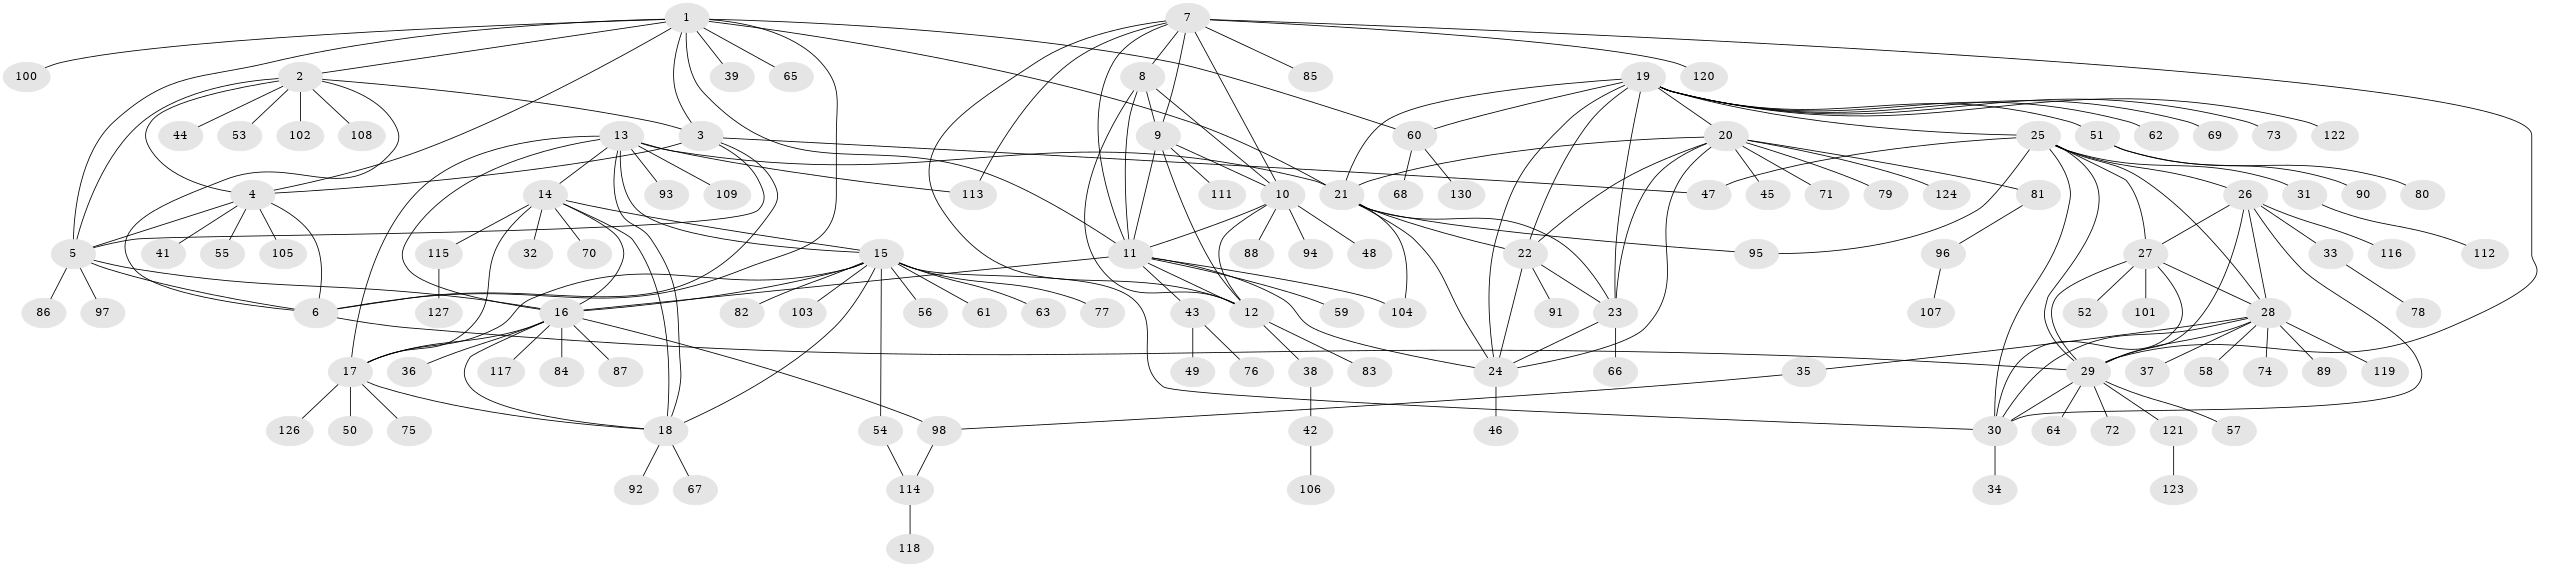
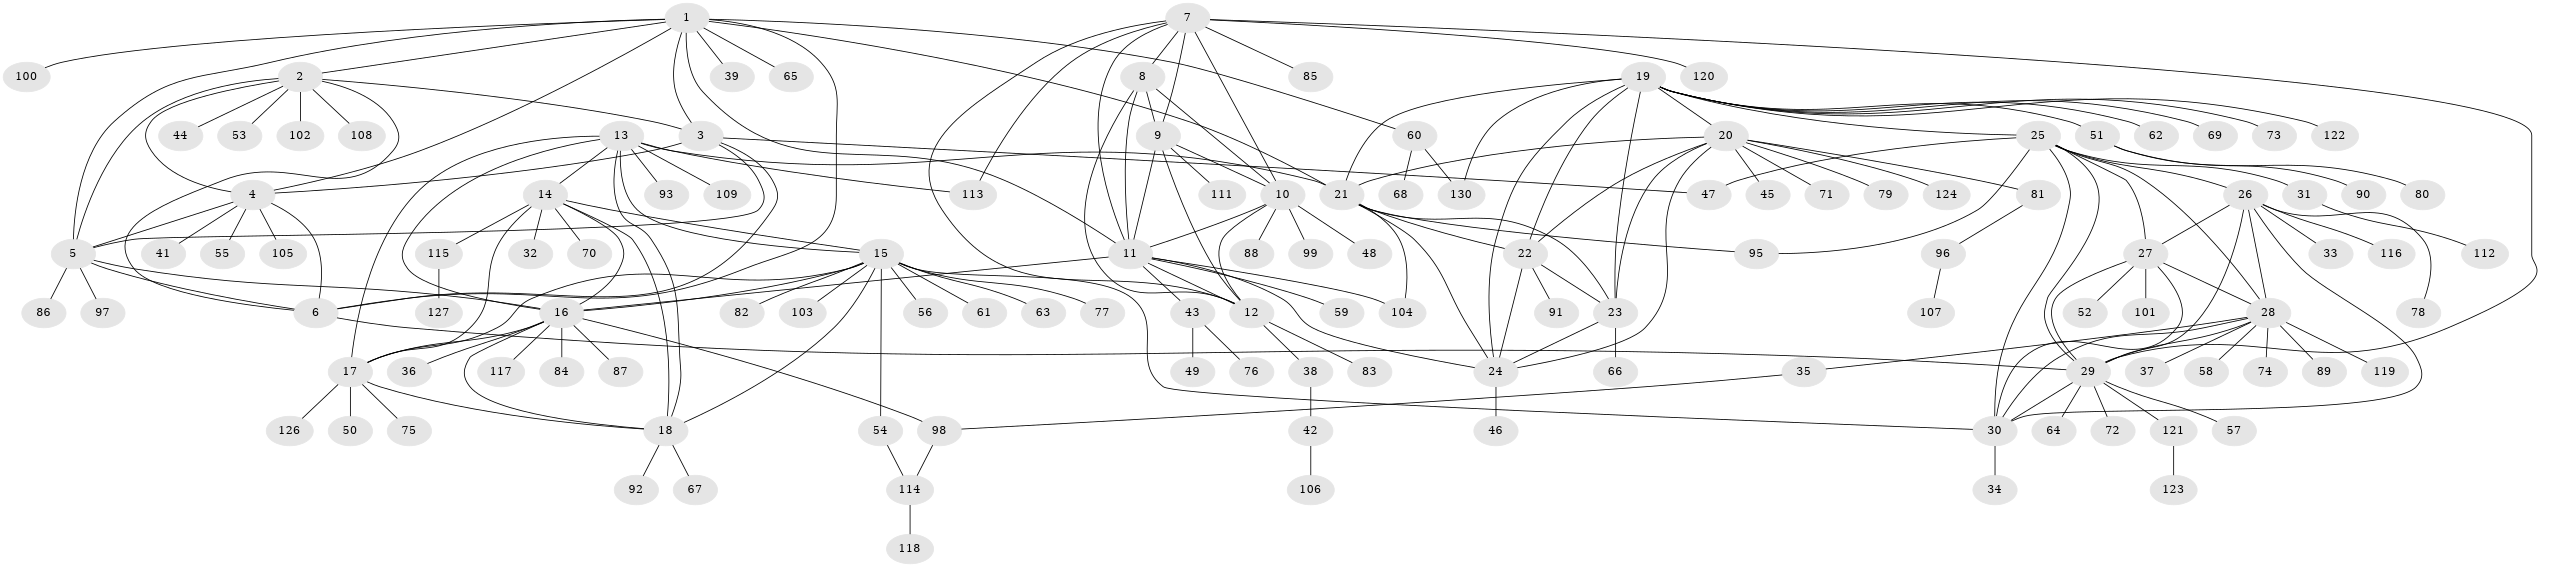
(1528, 104) -> (1524, 104)
(1311, 254) -> (1311, 254)
(2375, 283) -> (2377, 213)
